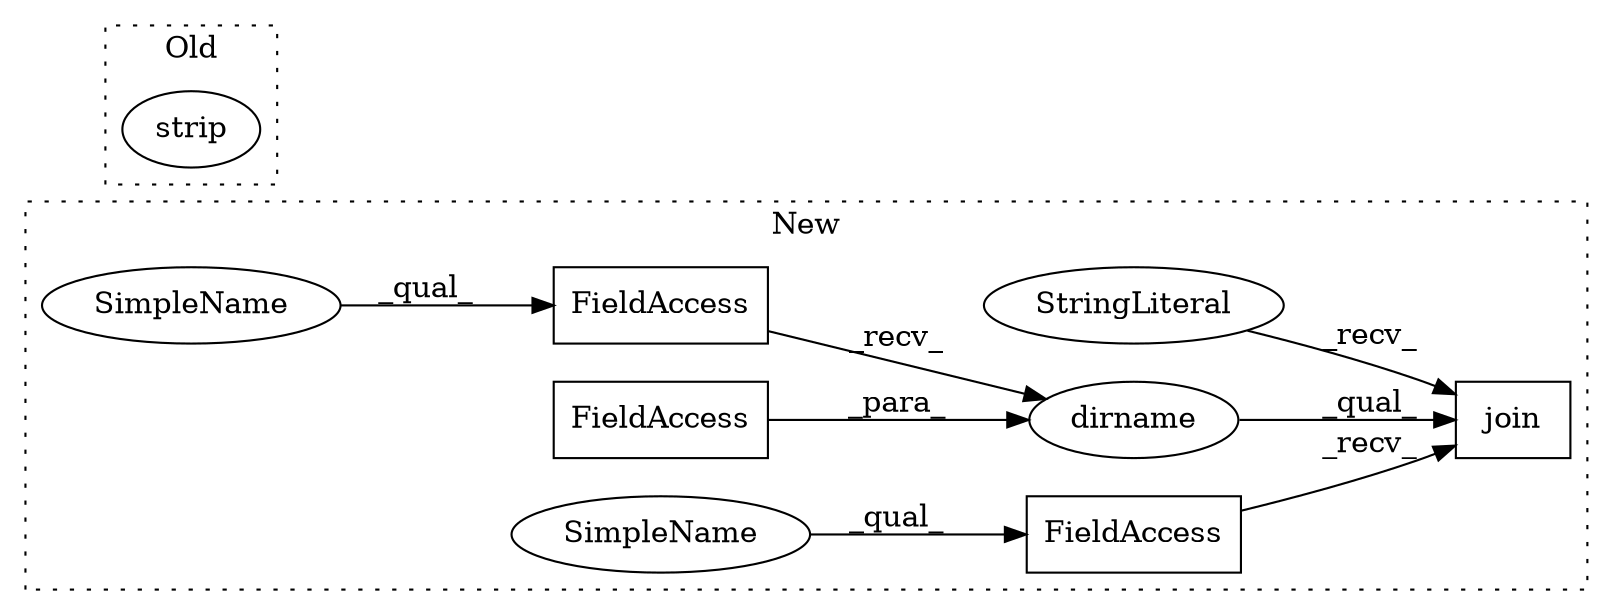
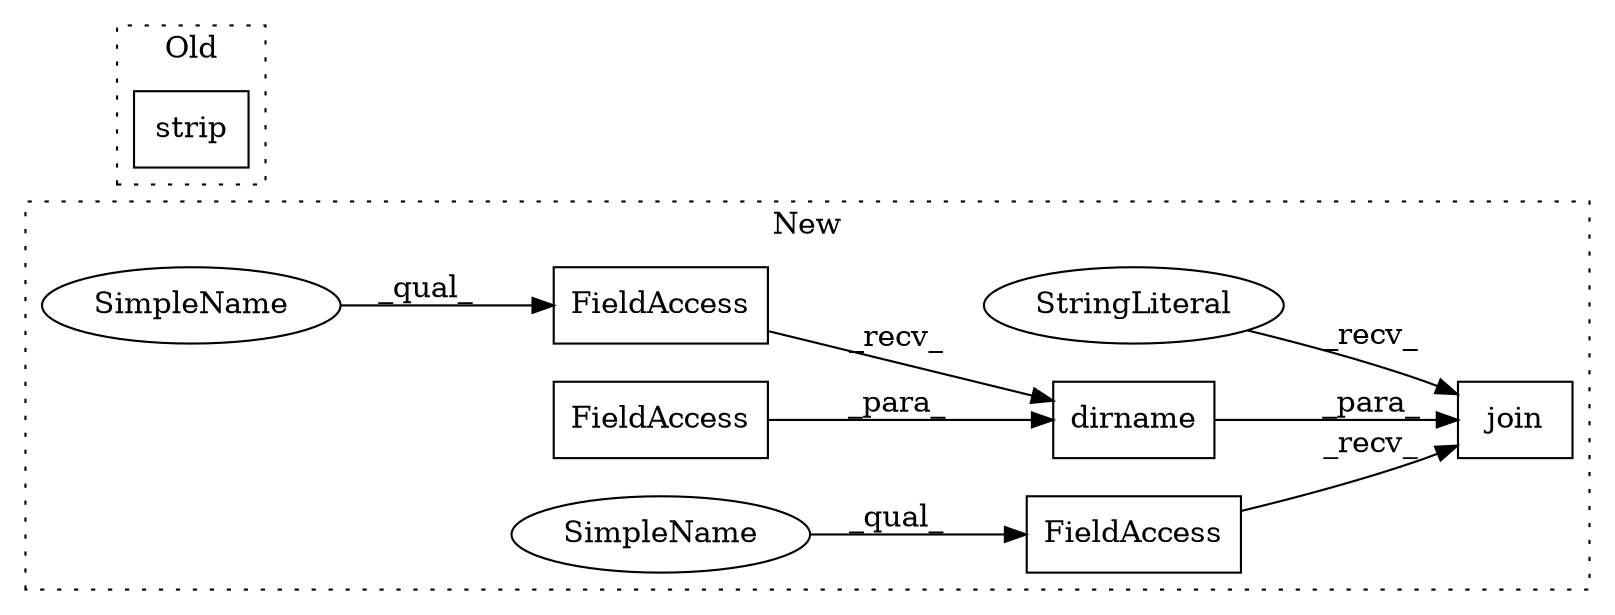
(191, 129) -> (191, 129)
(1370, 404) -> (1371, 404)
(1134, 420) -> (1134, 420)
